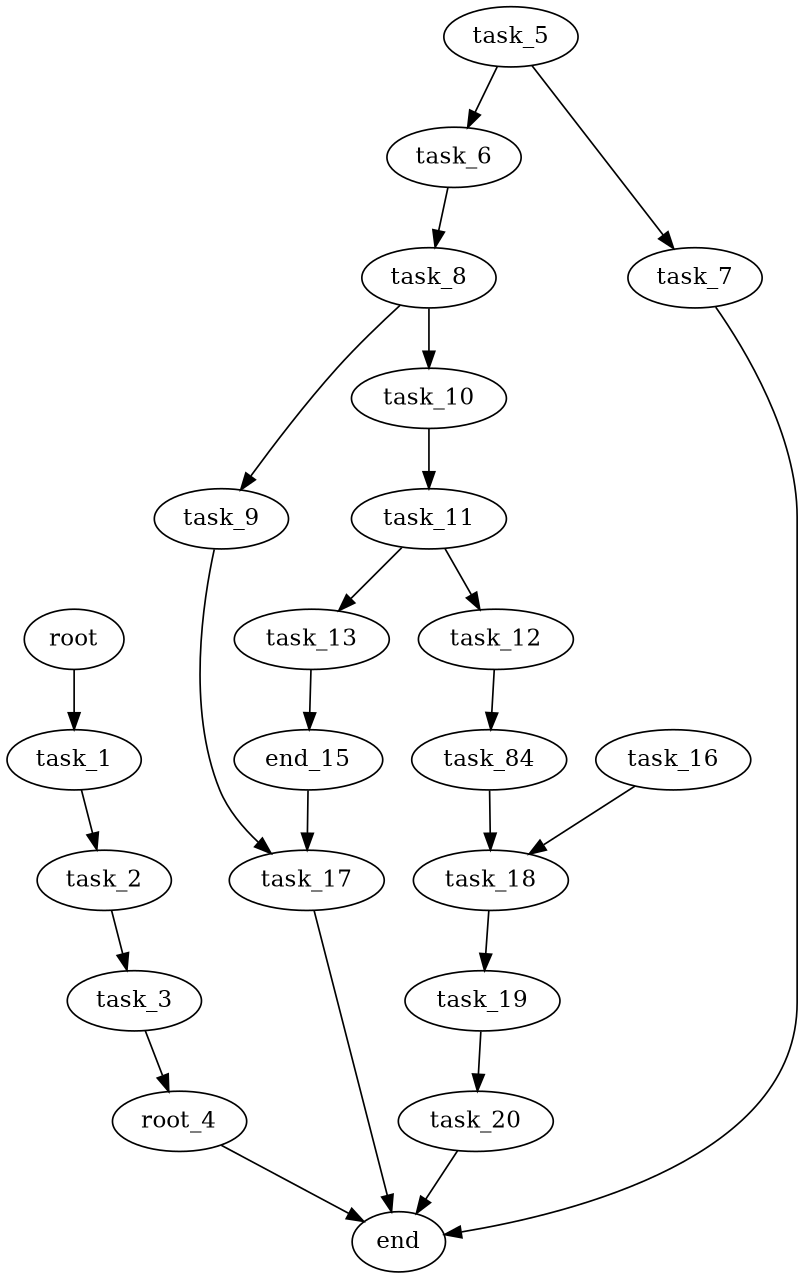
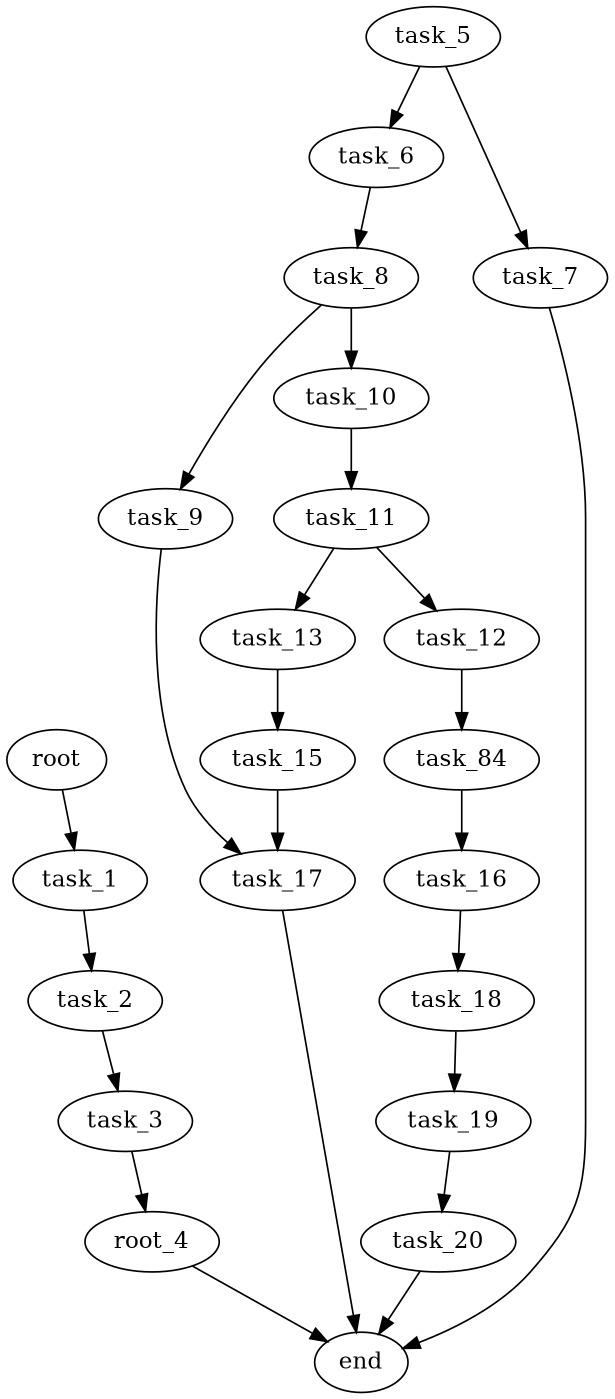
(308, 760) -> (278, 760)
(490, 812) -> (462, 812)
